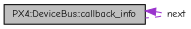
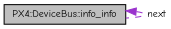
(75, 14) -> (65, 14)
